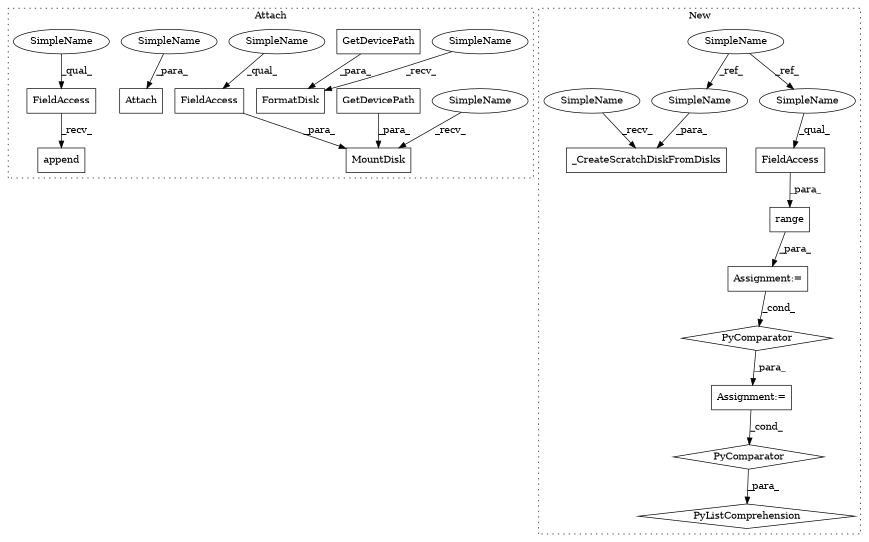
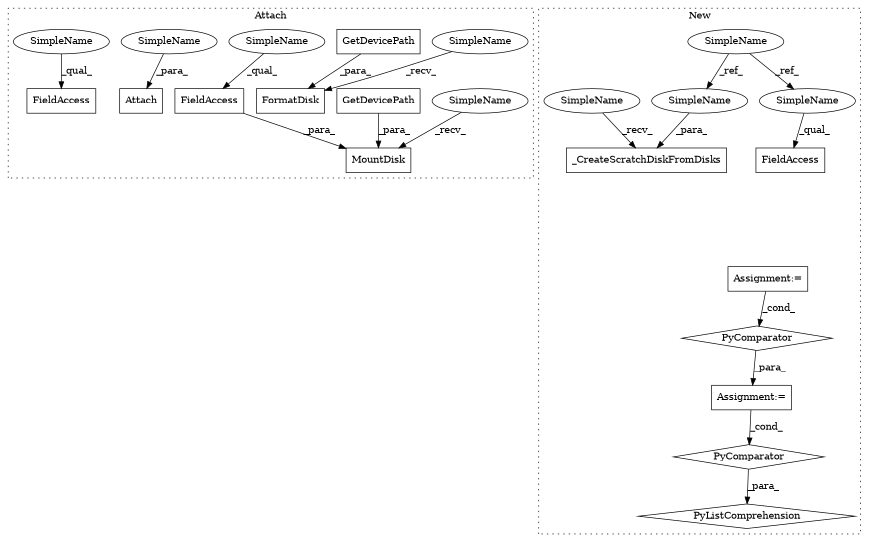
(61, 160) -> none
(790, 220) -> none
